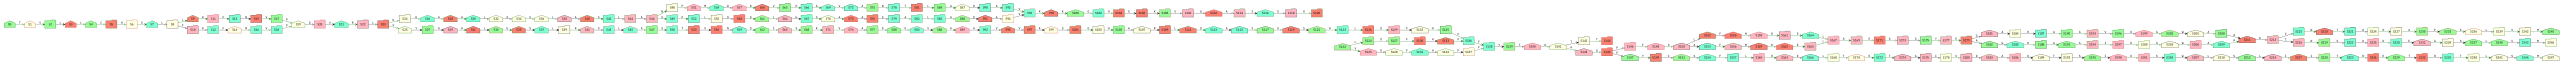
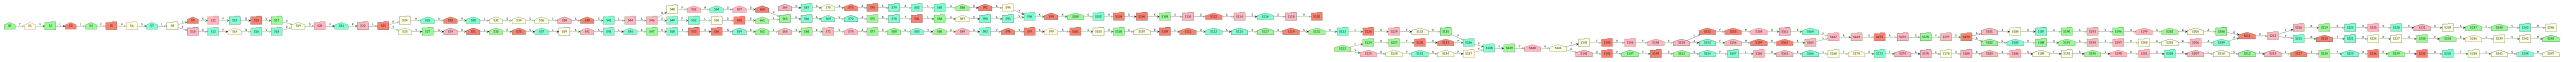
(773, 19) -> (773, 20)
(1618, 50) -> (1617, 43)
